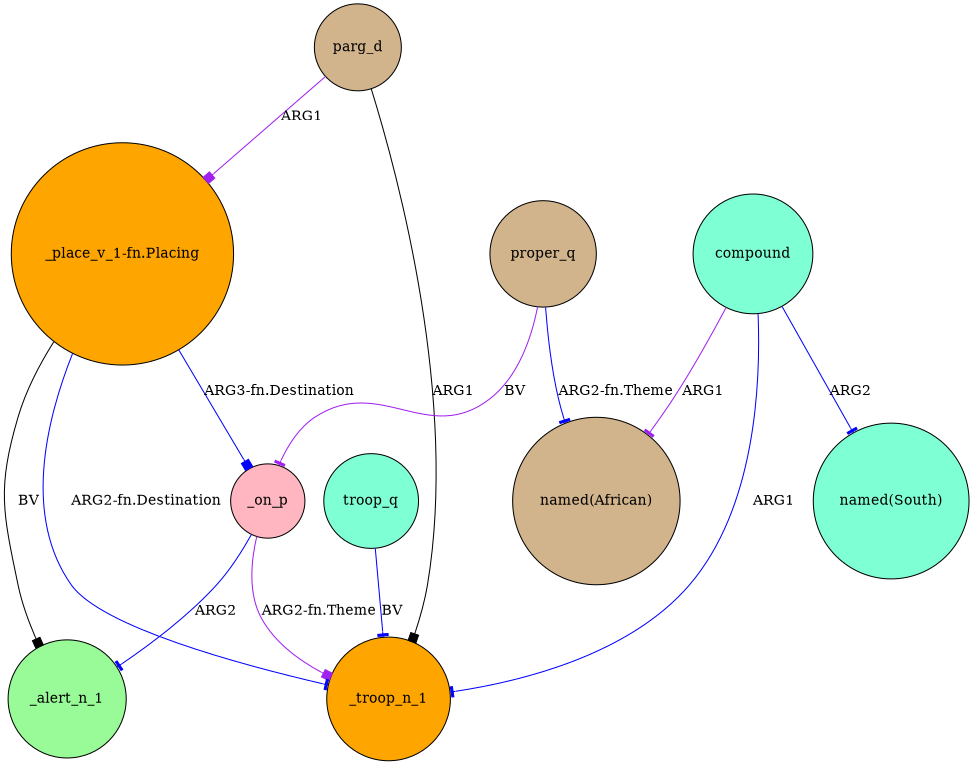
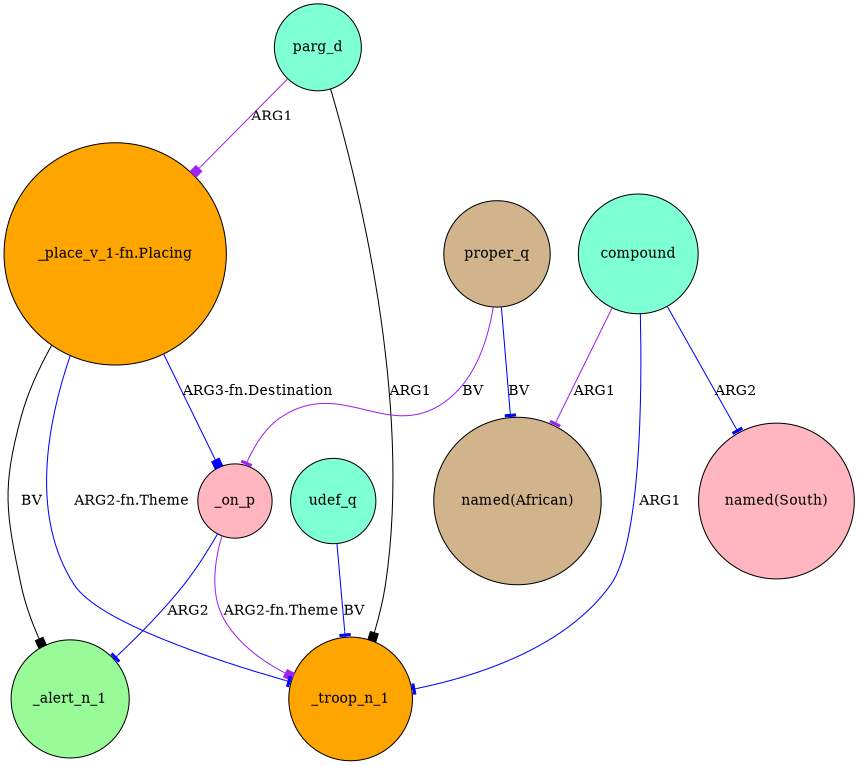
(358, 47) -> (318, 47)
(616, 391) -> (519, 391)
(146, 501) -> (132, 501)
(371, 501) -> (333, 501)
(891, 501) -> (776, 501)
